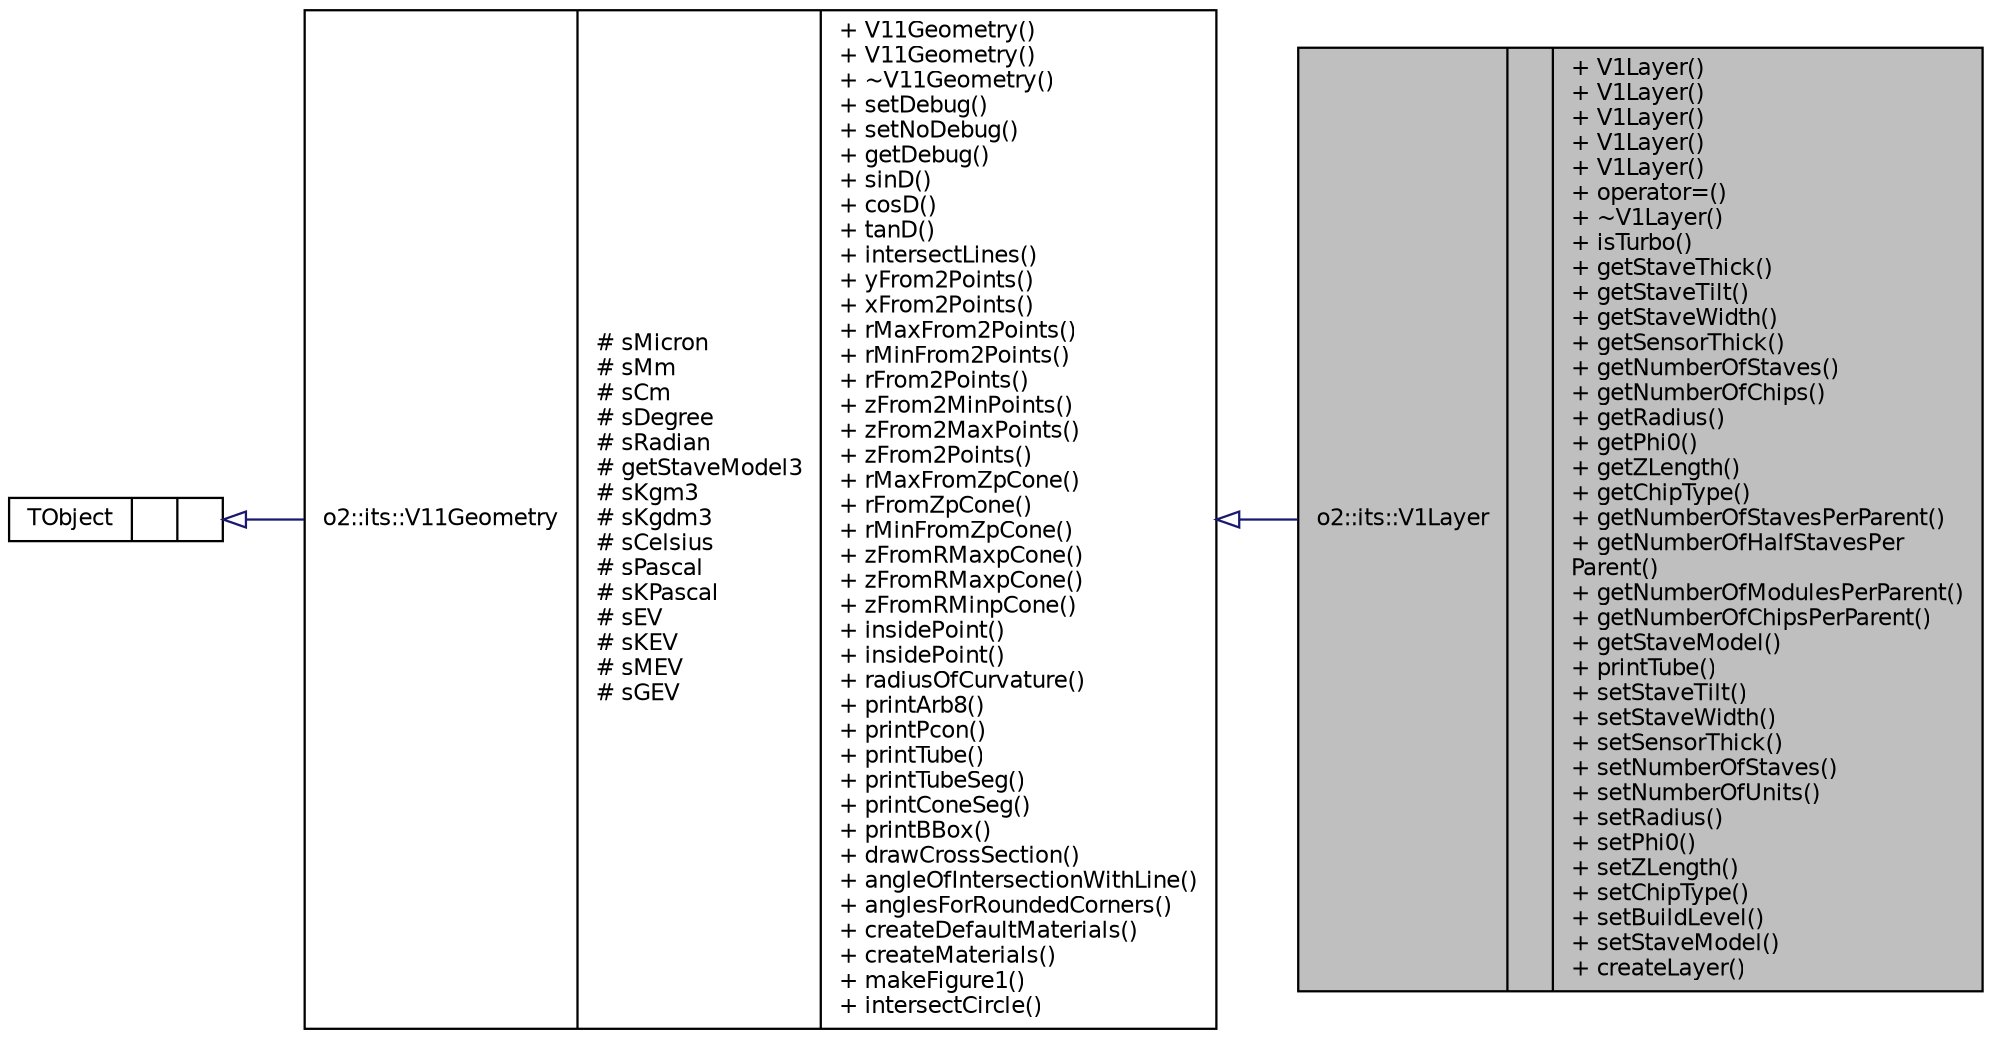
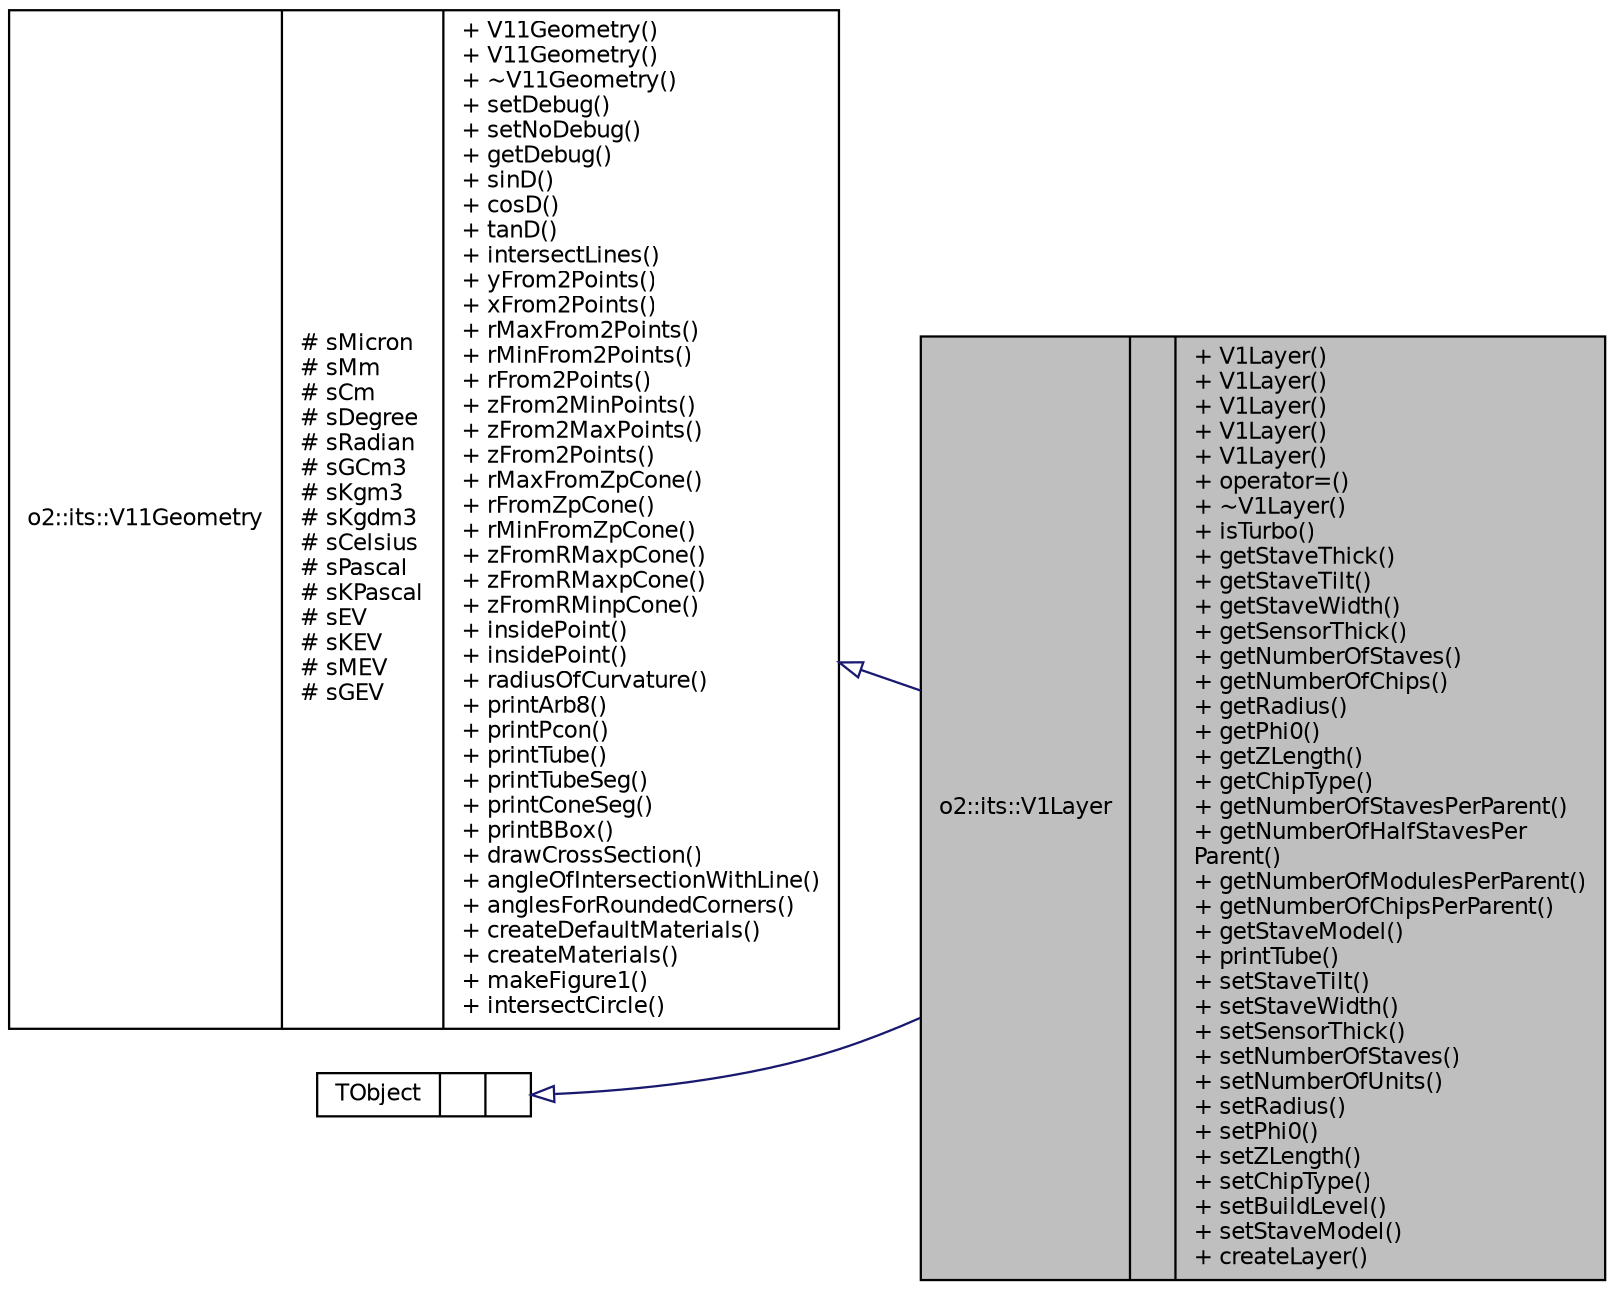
(699, 468) -> (354, 468)
(275, 520) -> (741, 1073)
